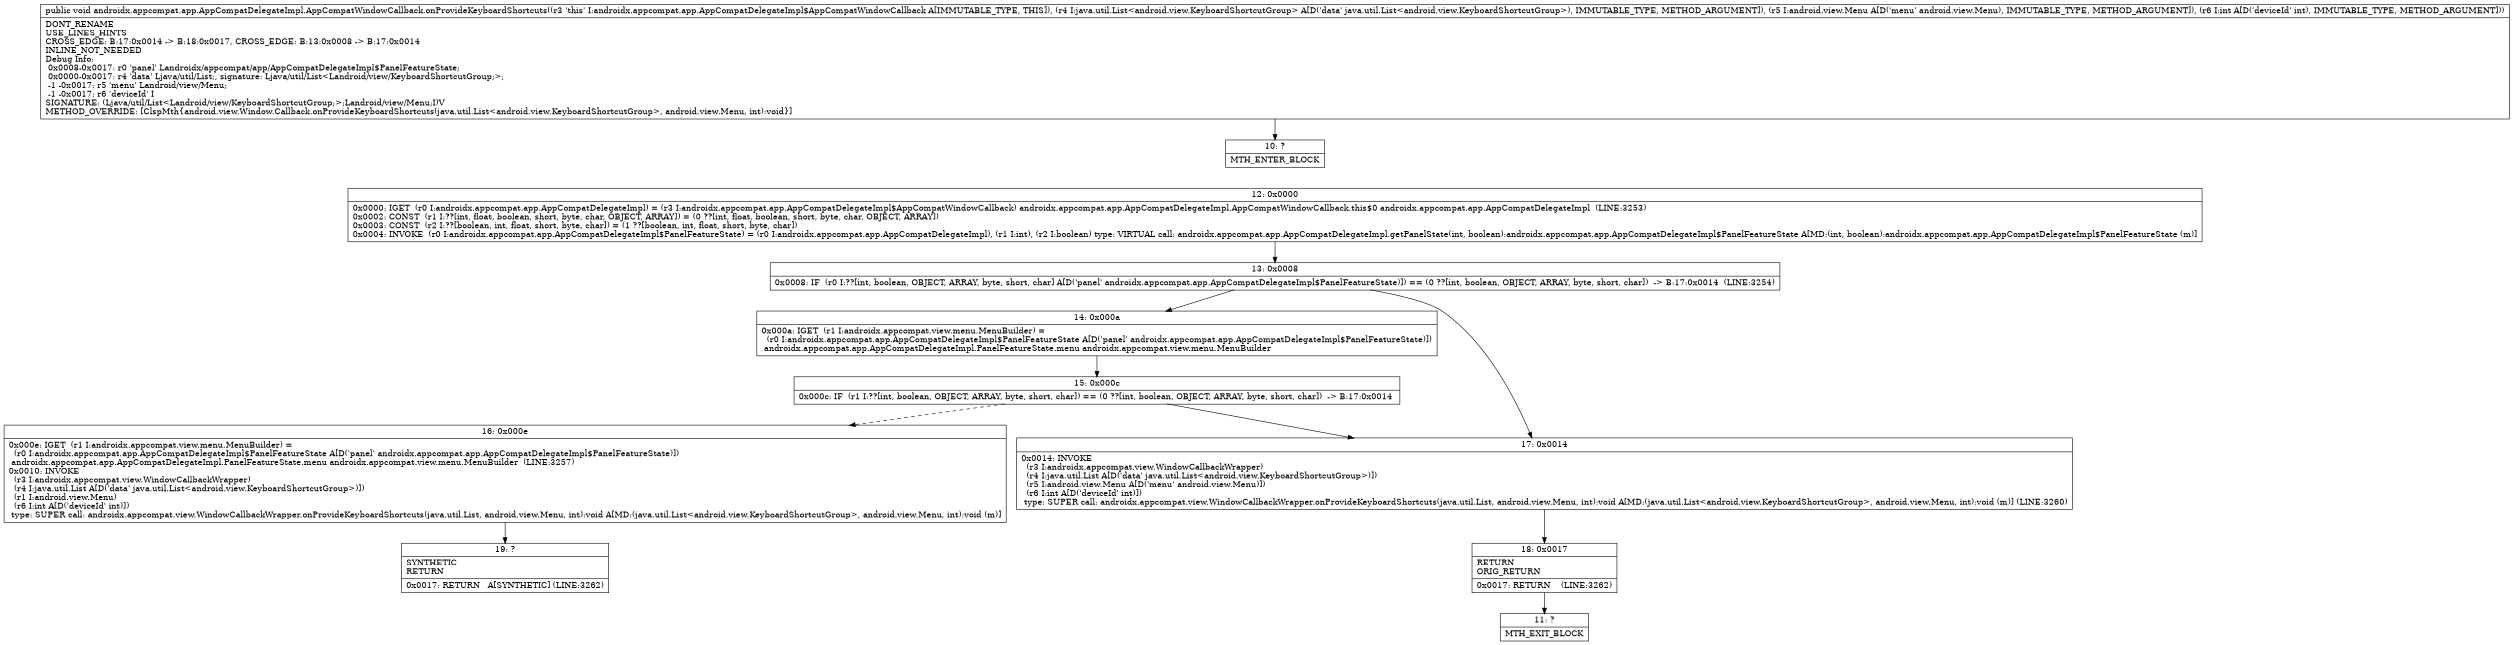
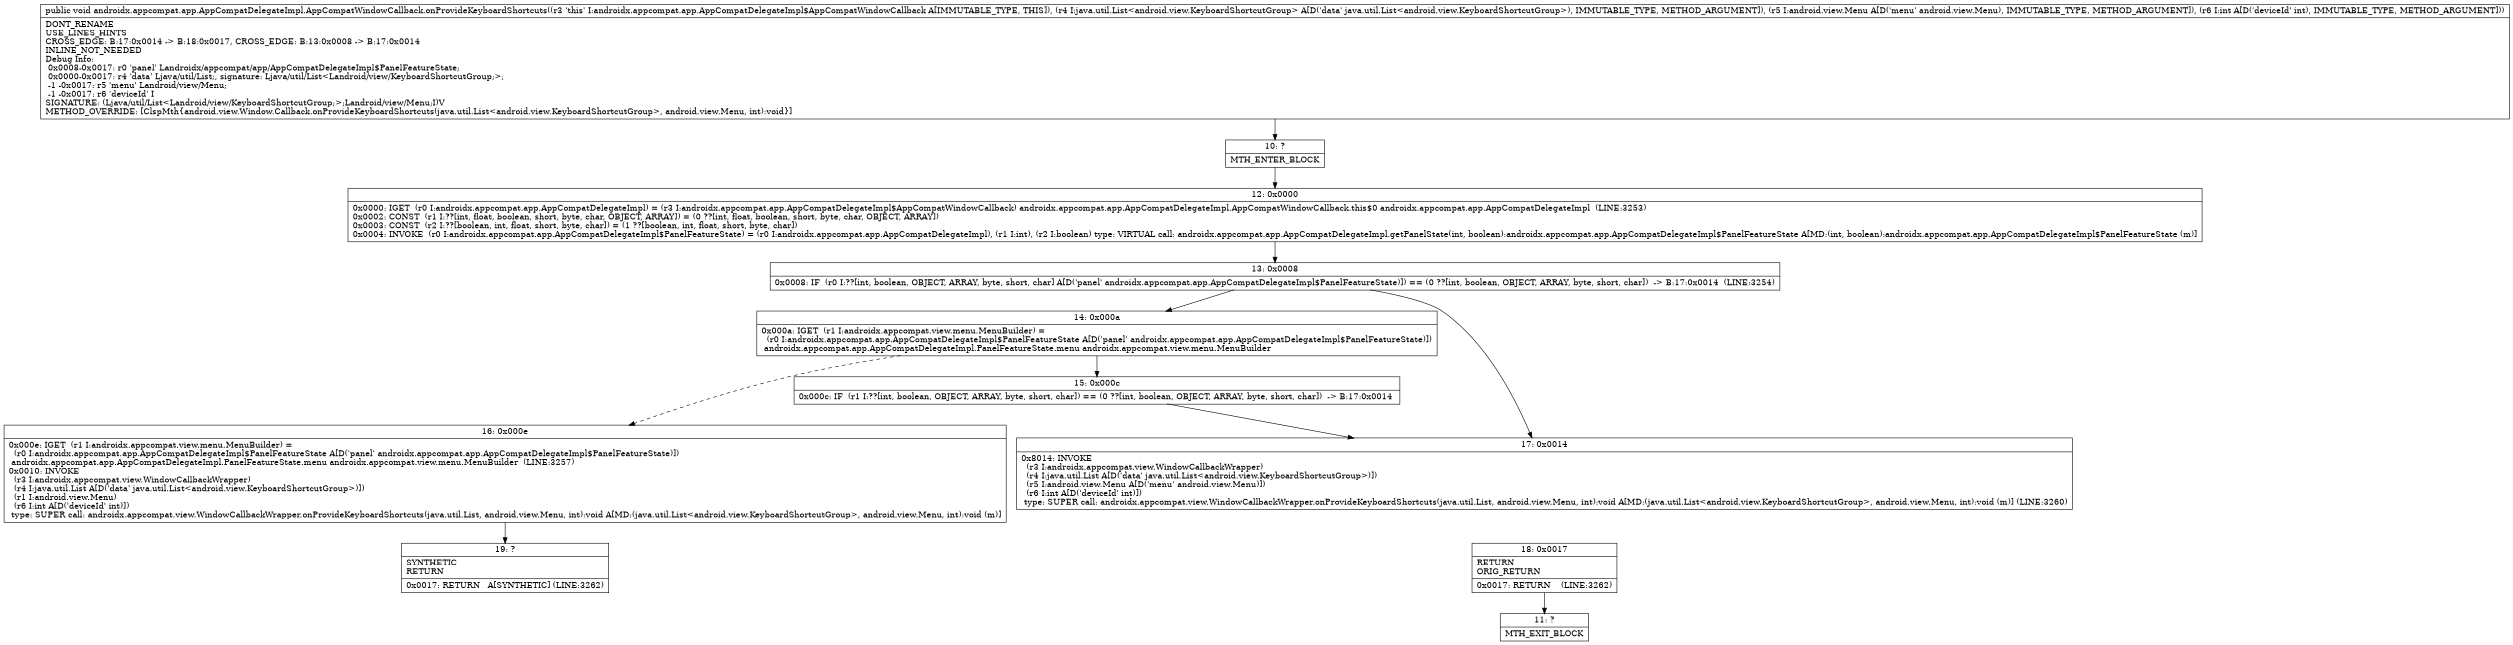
none -> (1275, 175)
(930, 414) -> (766, 383)
(1059, 459) -> (1059, 459)
(1544, 523) -> none
